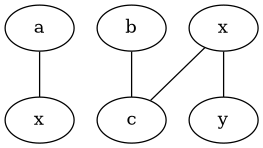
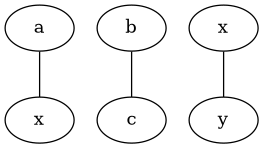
(178, 74) -> none
